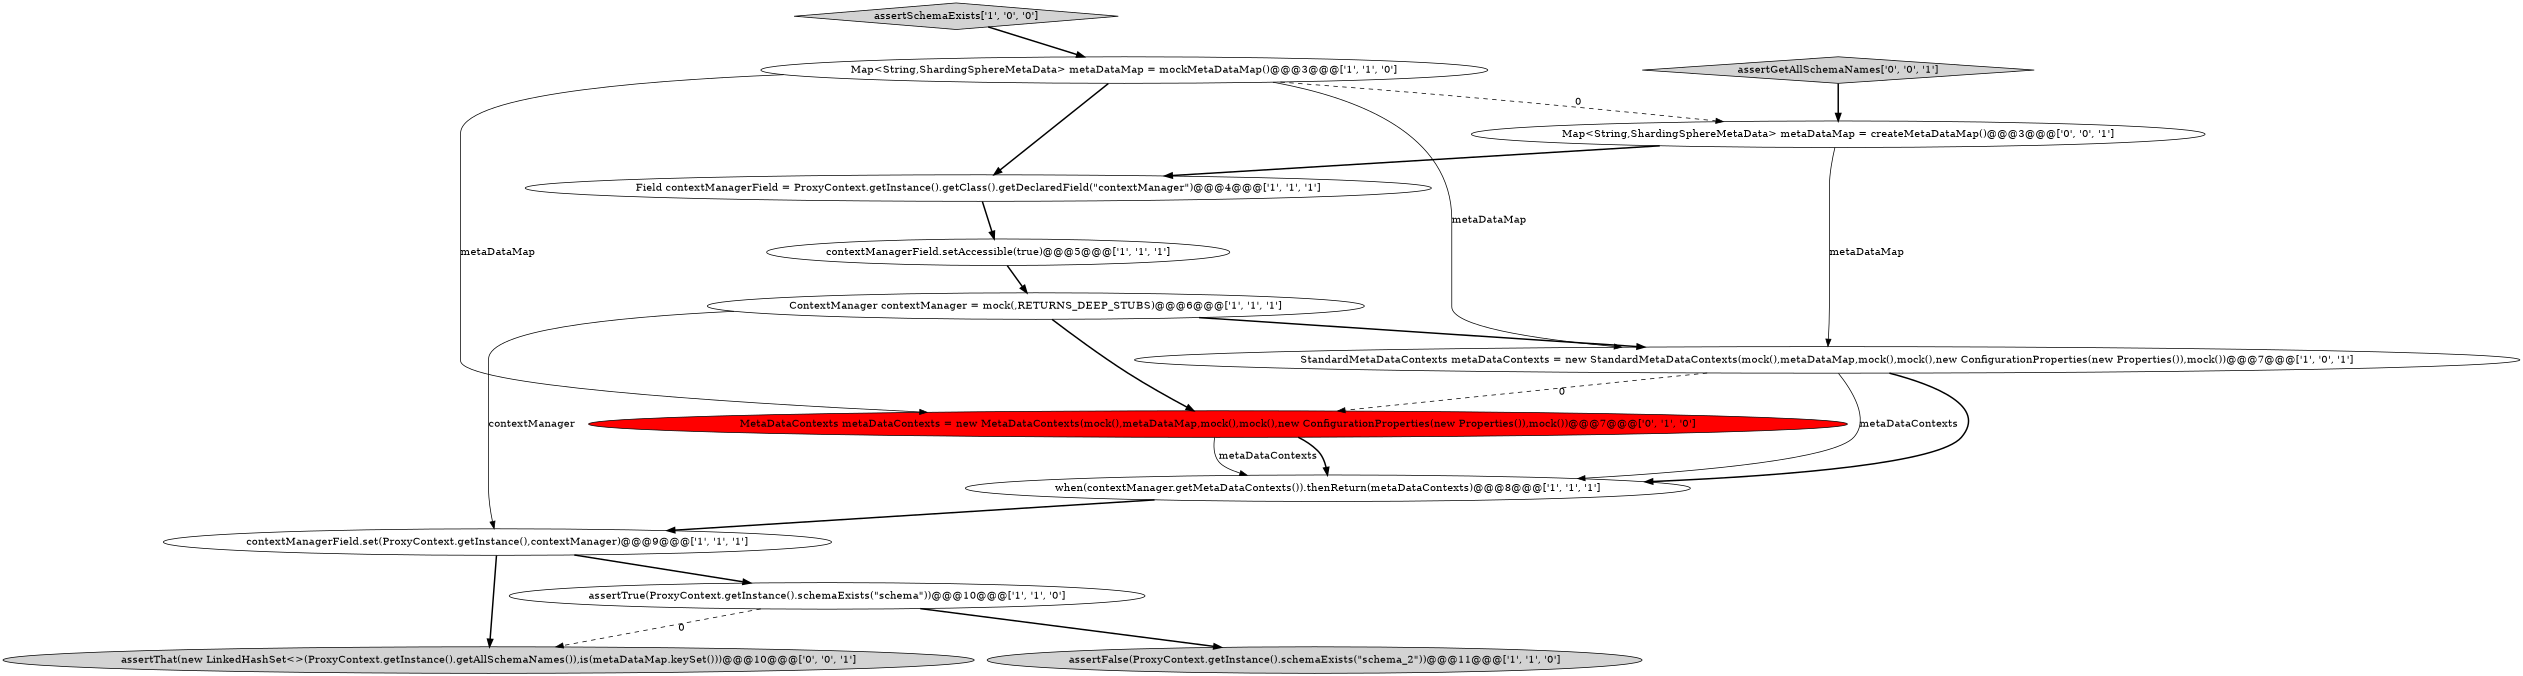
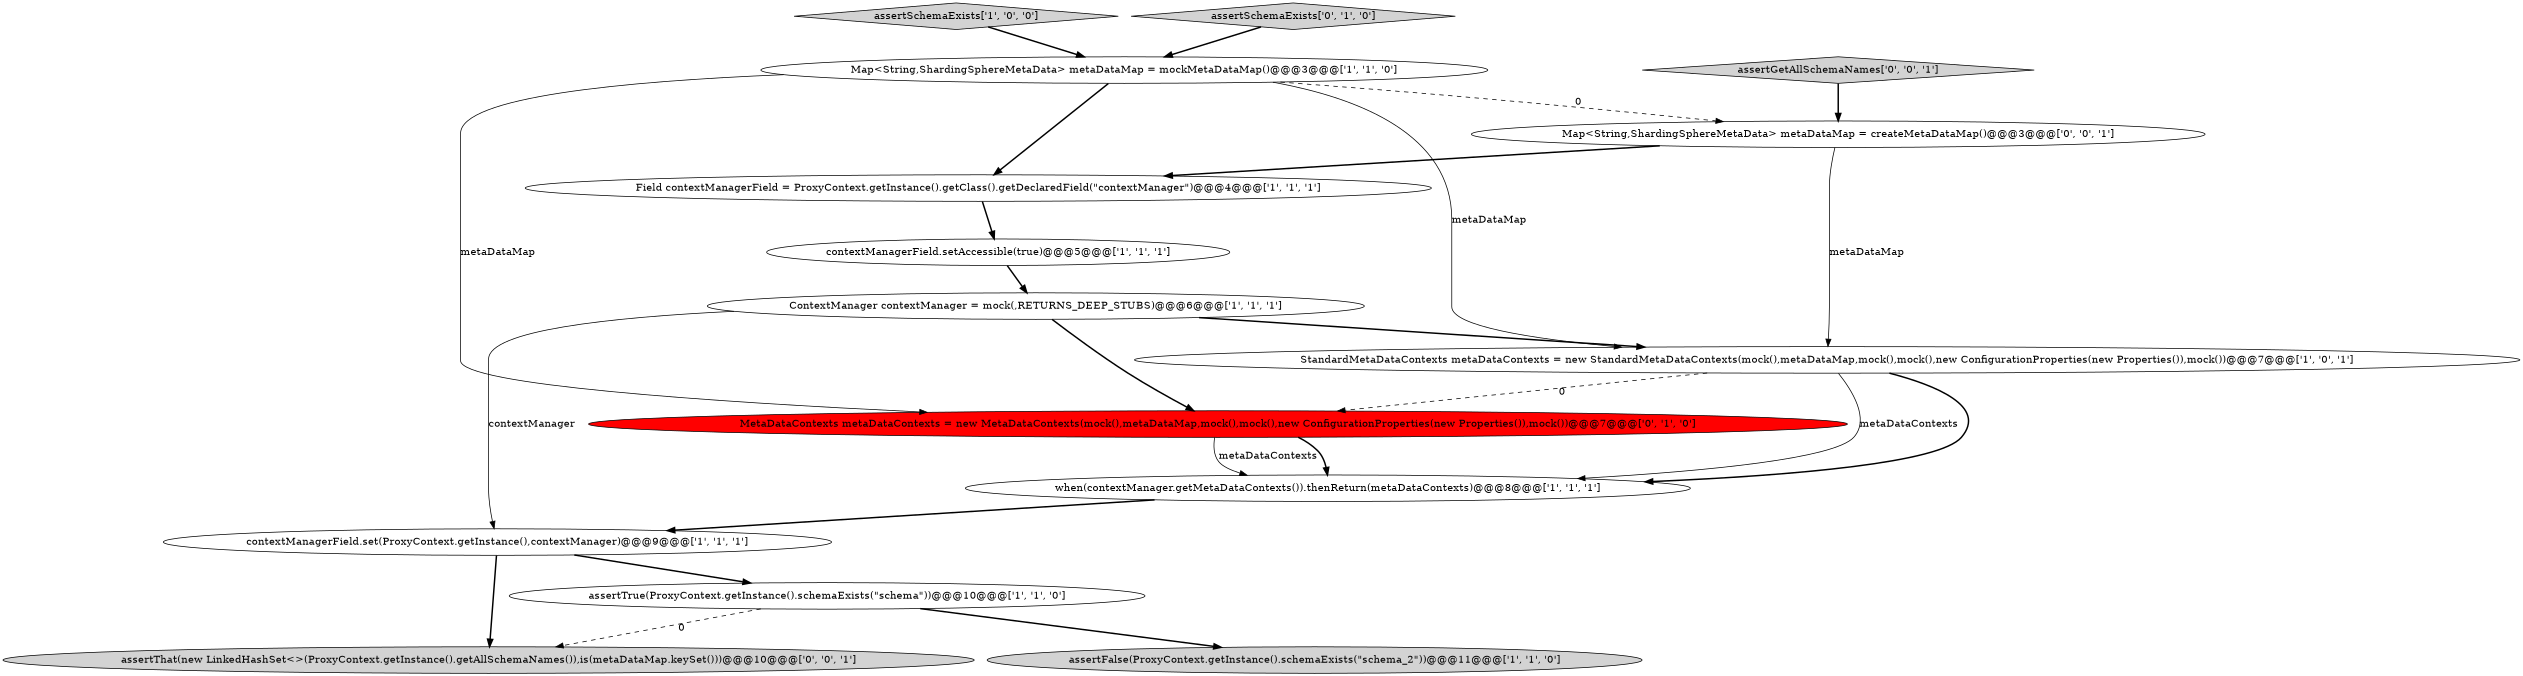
none -> (1293, 16)
